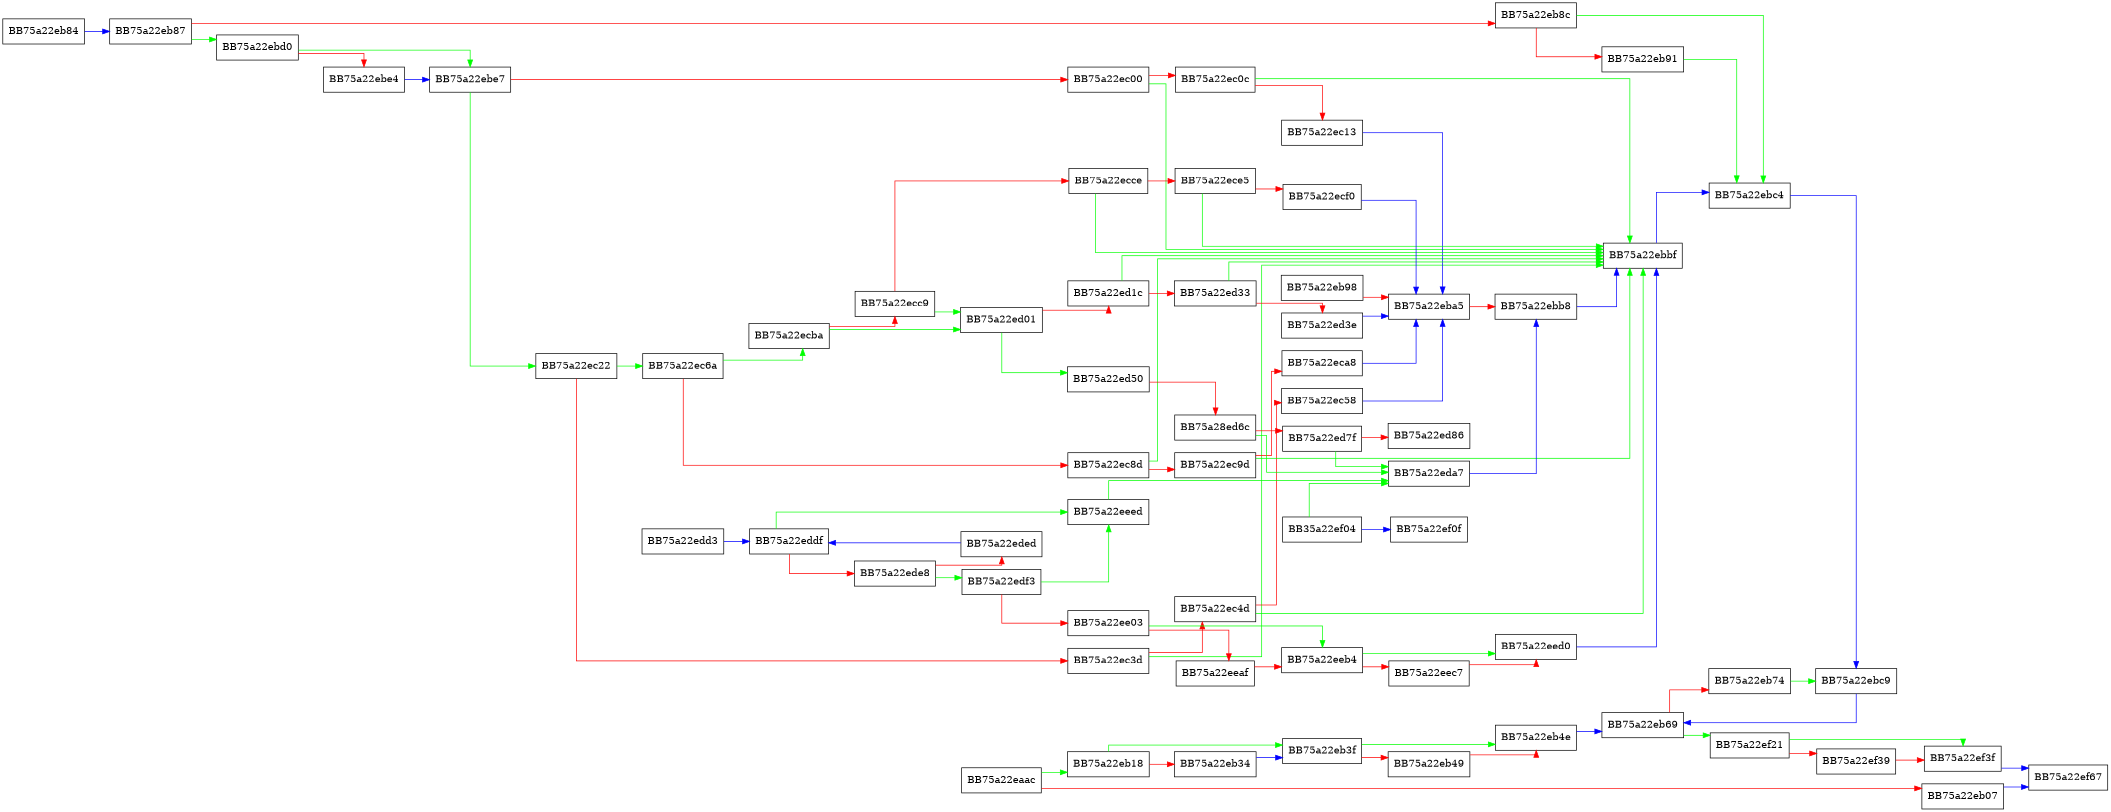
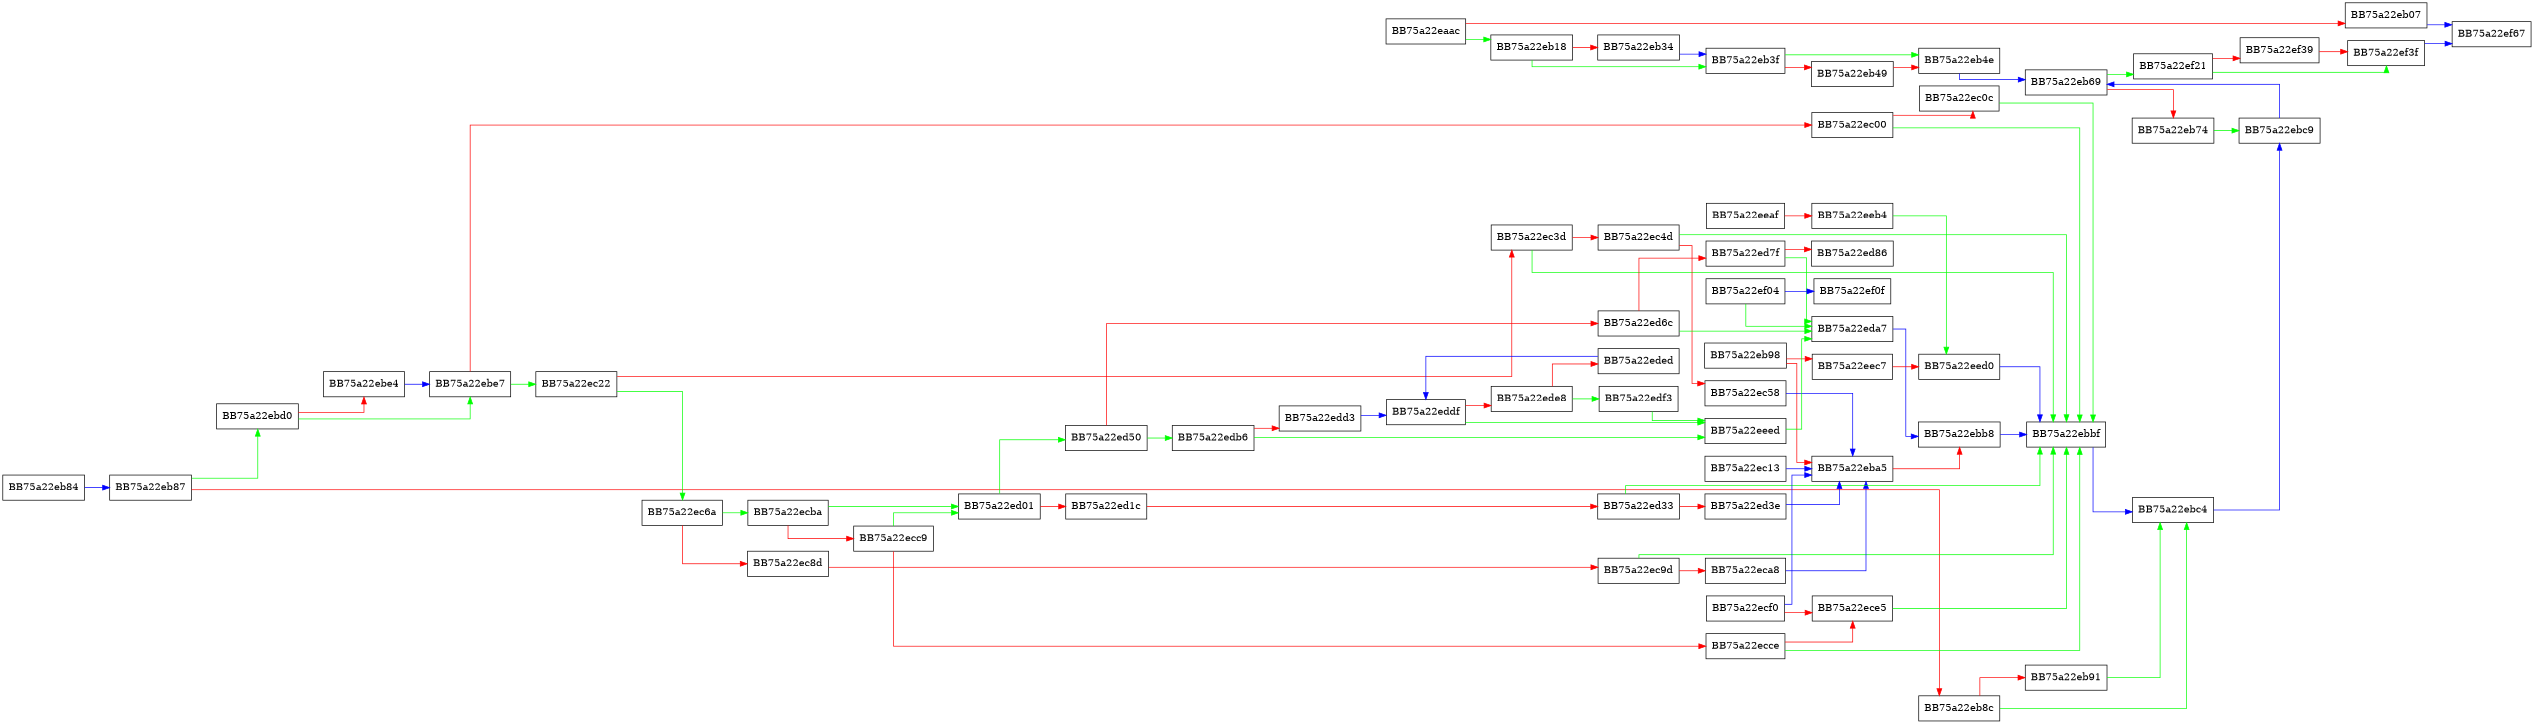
(1303, 85) -> none
(1266, 189) -> (1795, 613)
(1347, 256) -> none
(1158, 275) -> none
(1215, 428) -> (1639, 323)
none -> (1213, 438)
(1322, 530) -> (1745, 291)
(1108, 623) -> none
(1372, 667) -> (1796, 359)
